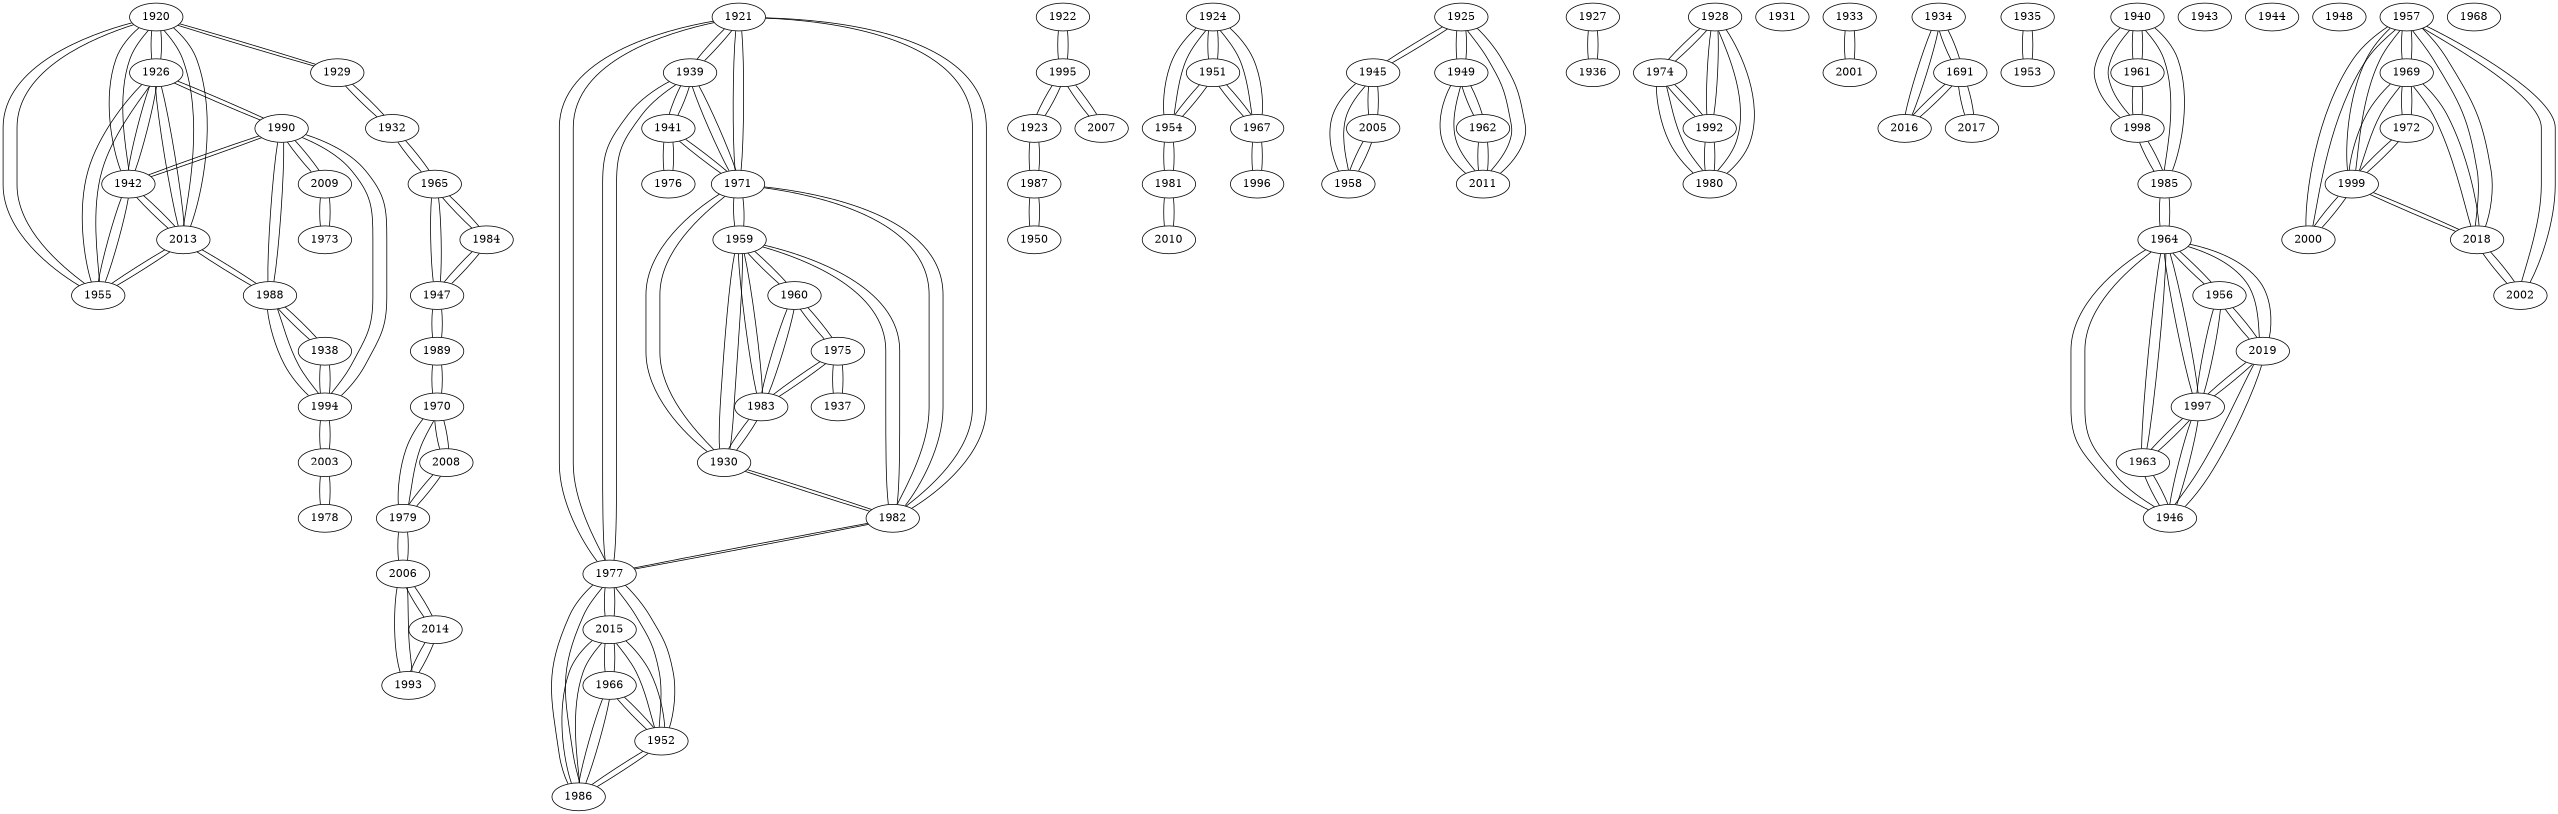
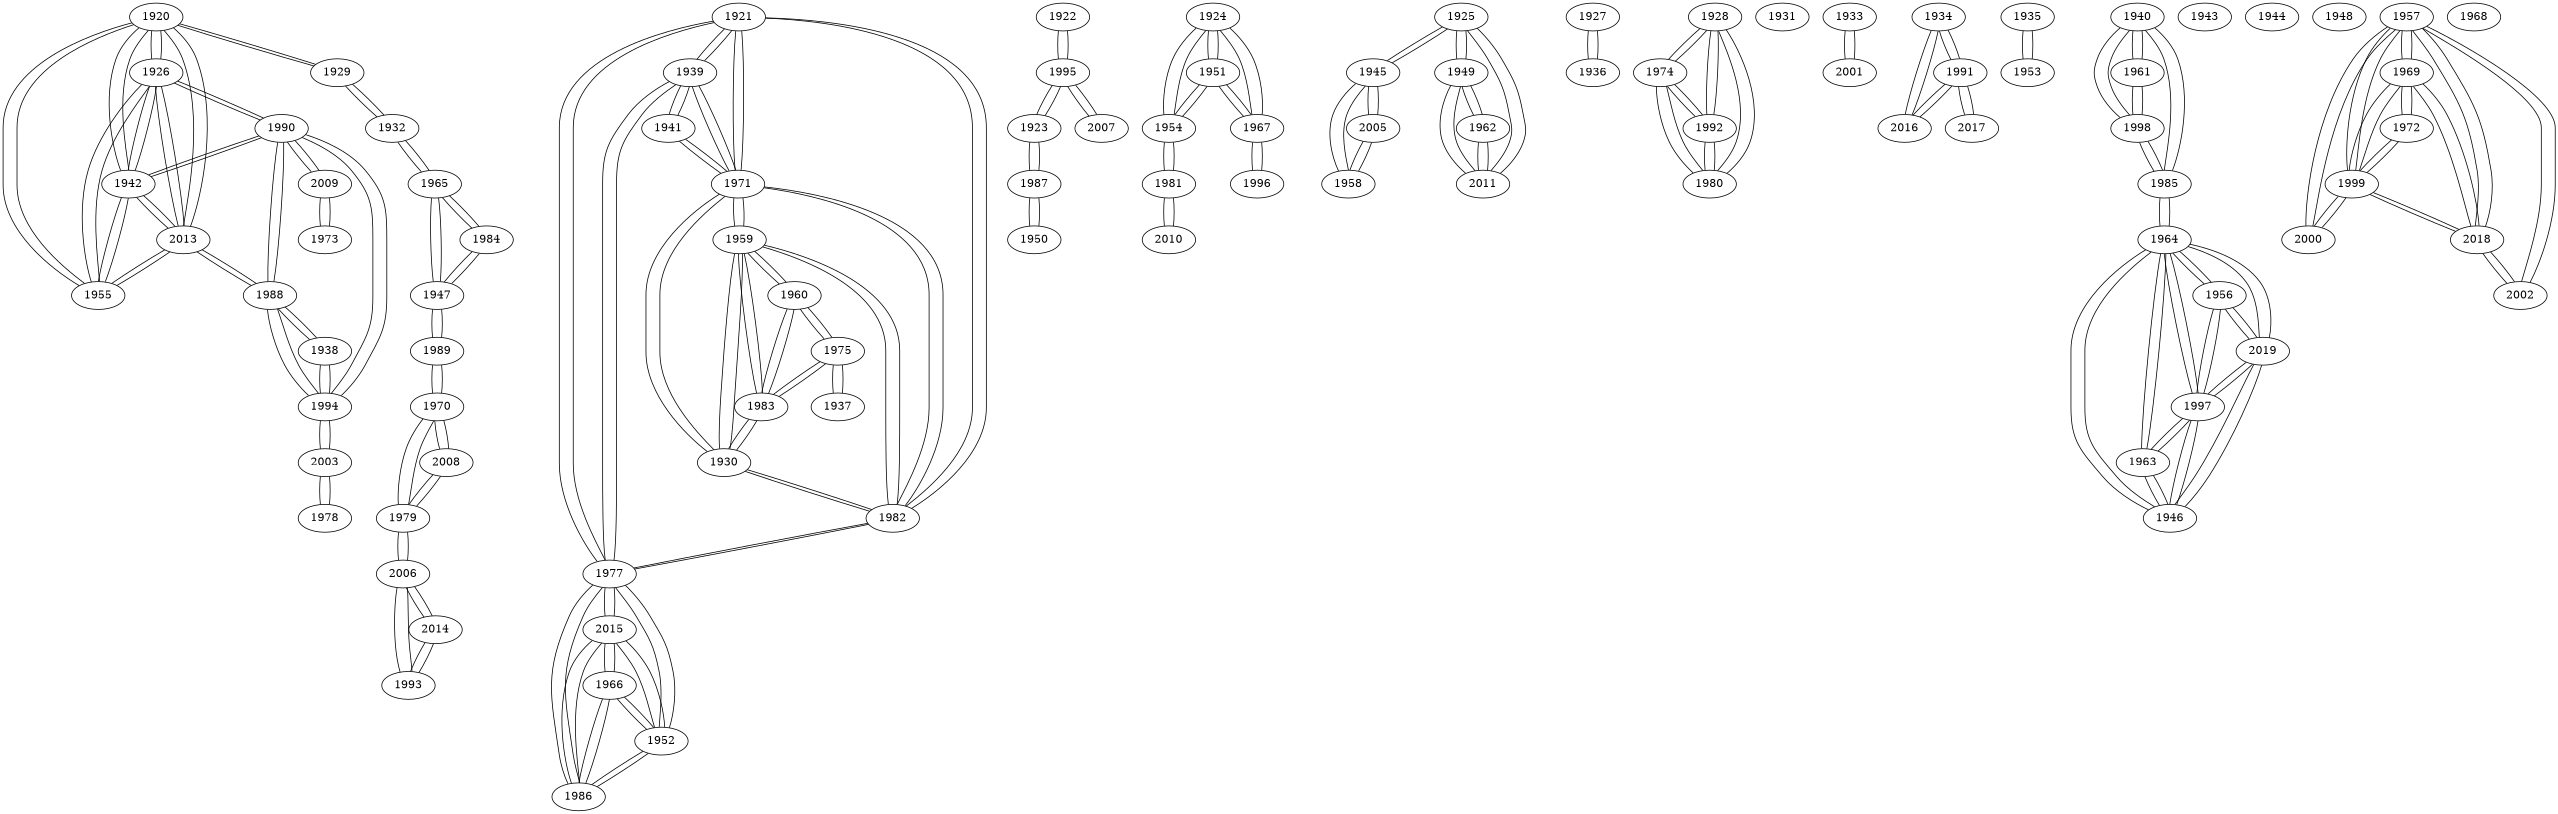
(1960, 73) -> (1960, 73)
(668, 184) -> none
